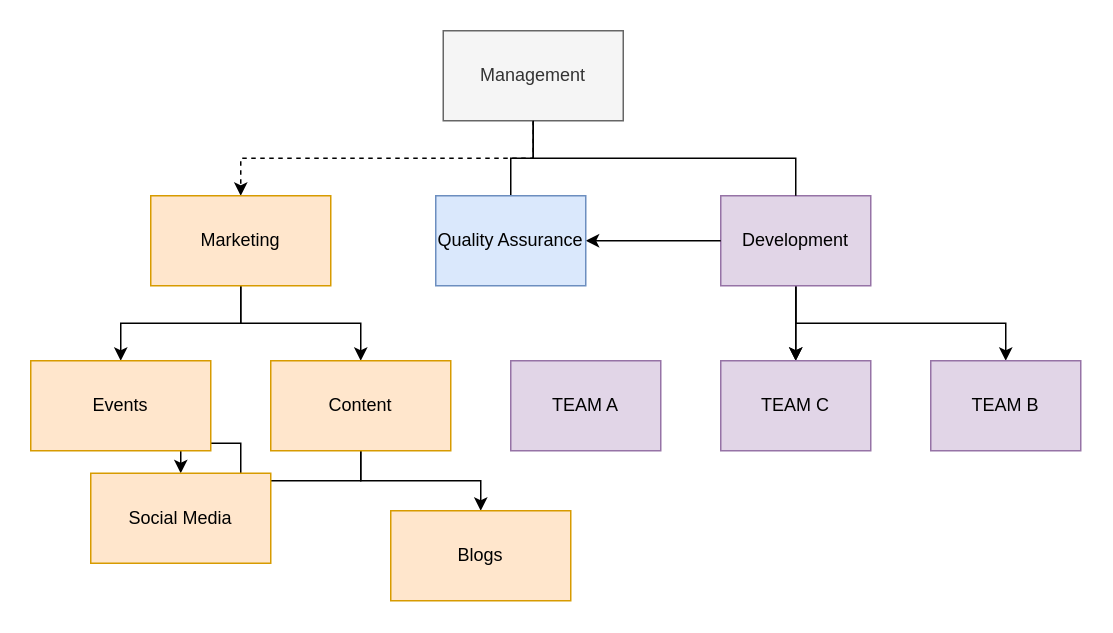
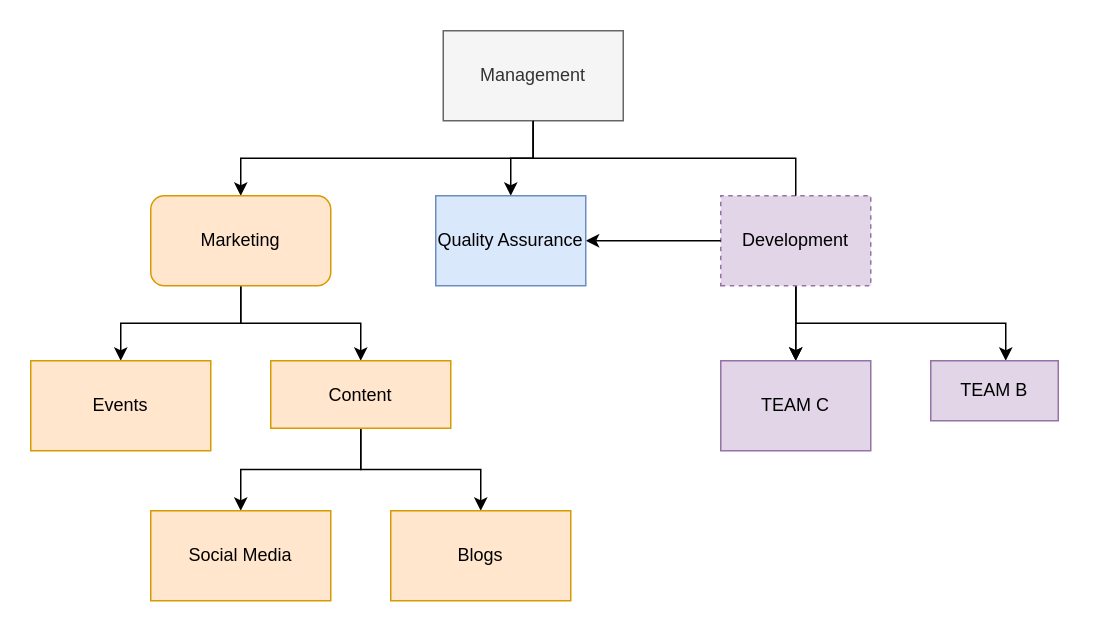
(362, 158) -> (362, 158)
(511, 188) -> (511, 184)
(241, 241) -> (241, 241)
(796, 241) -> (796, 241)
(361, 406) -> (361, 395)
(586, 406) -> none
(1006, 406) -> (995, 391)
(181, 518) -> (241, 556)
